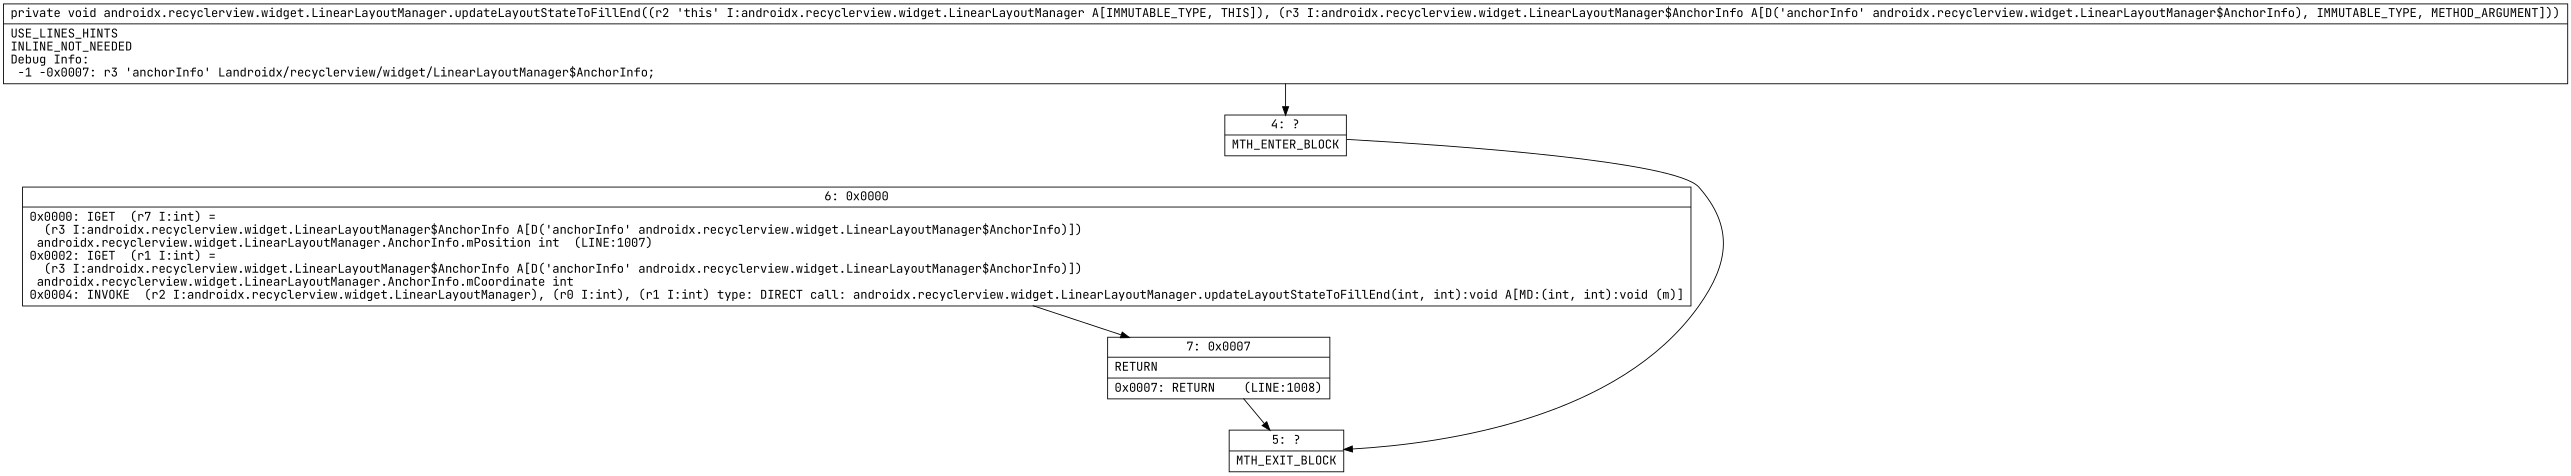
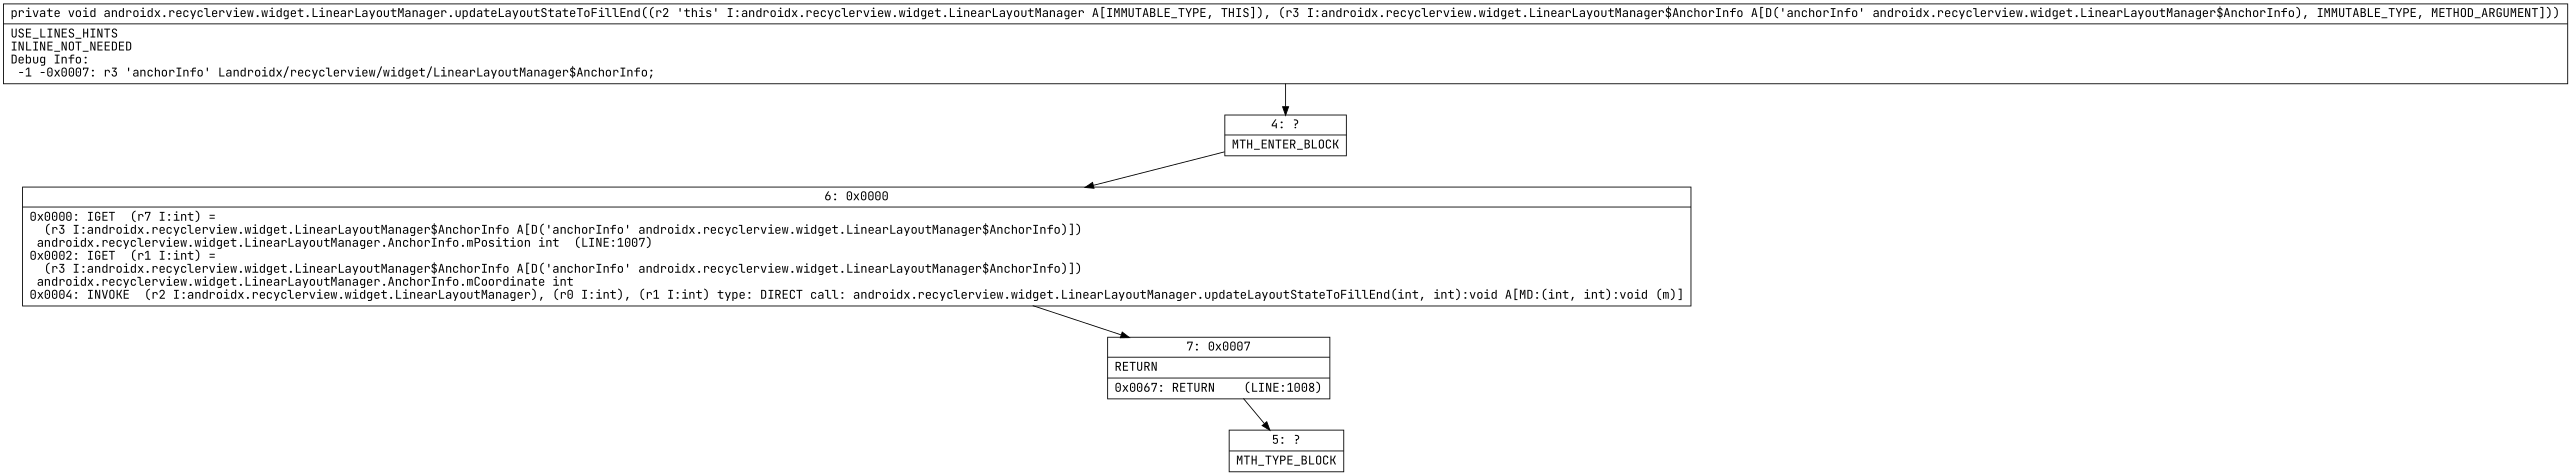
(1721, 260) -> (1159, 169)
(1219, 388) -> (1219, 388)
(1286, 461) -> (1286, 461)
